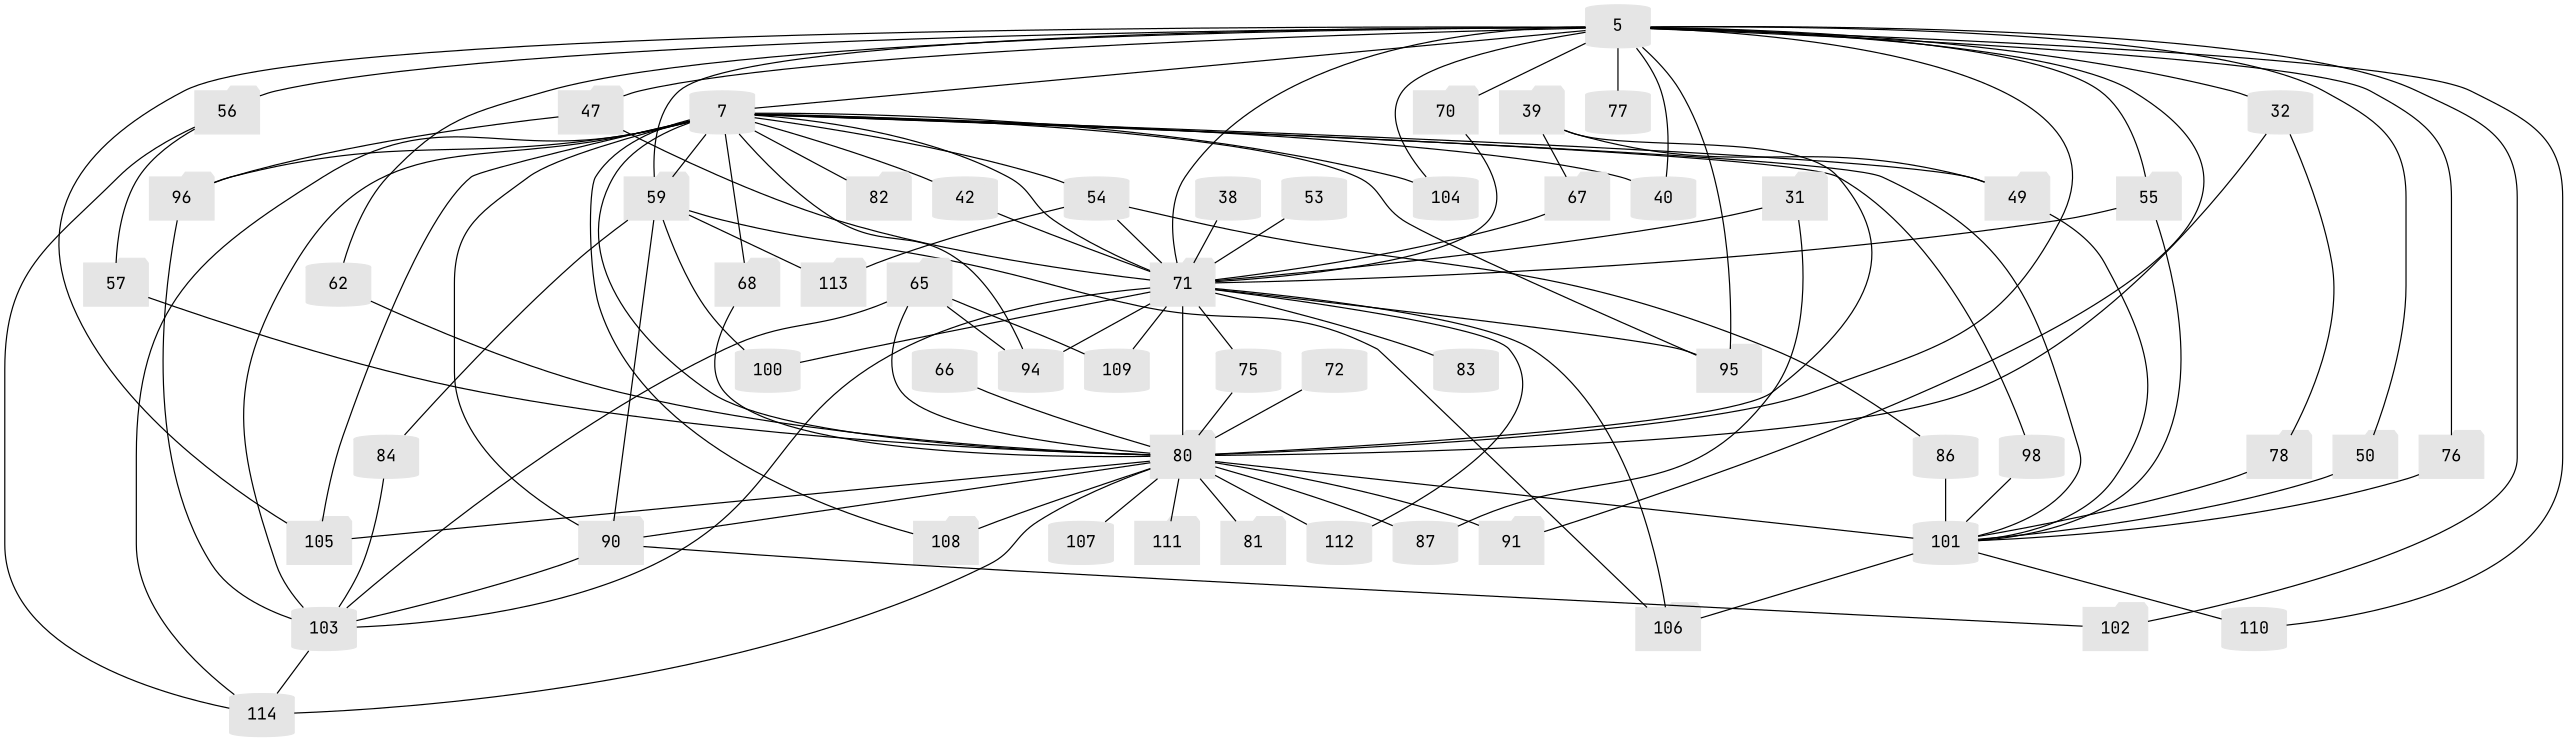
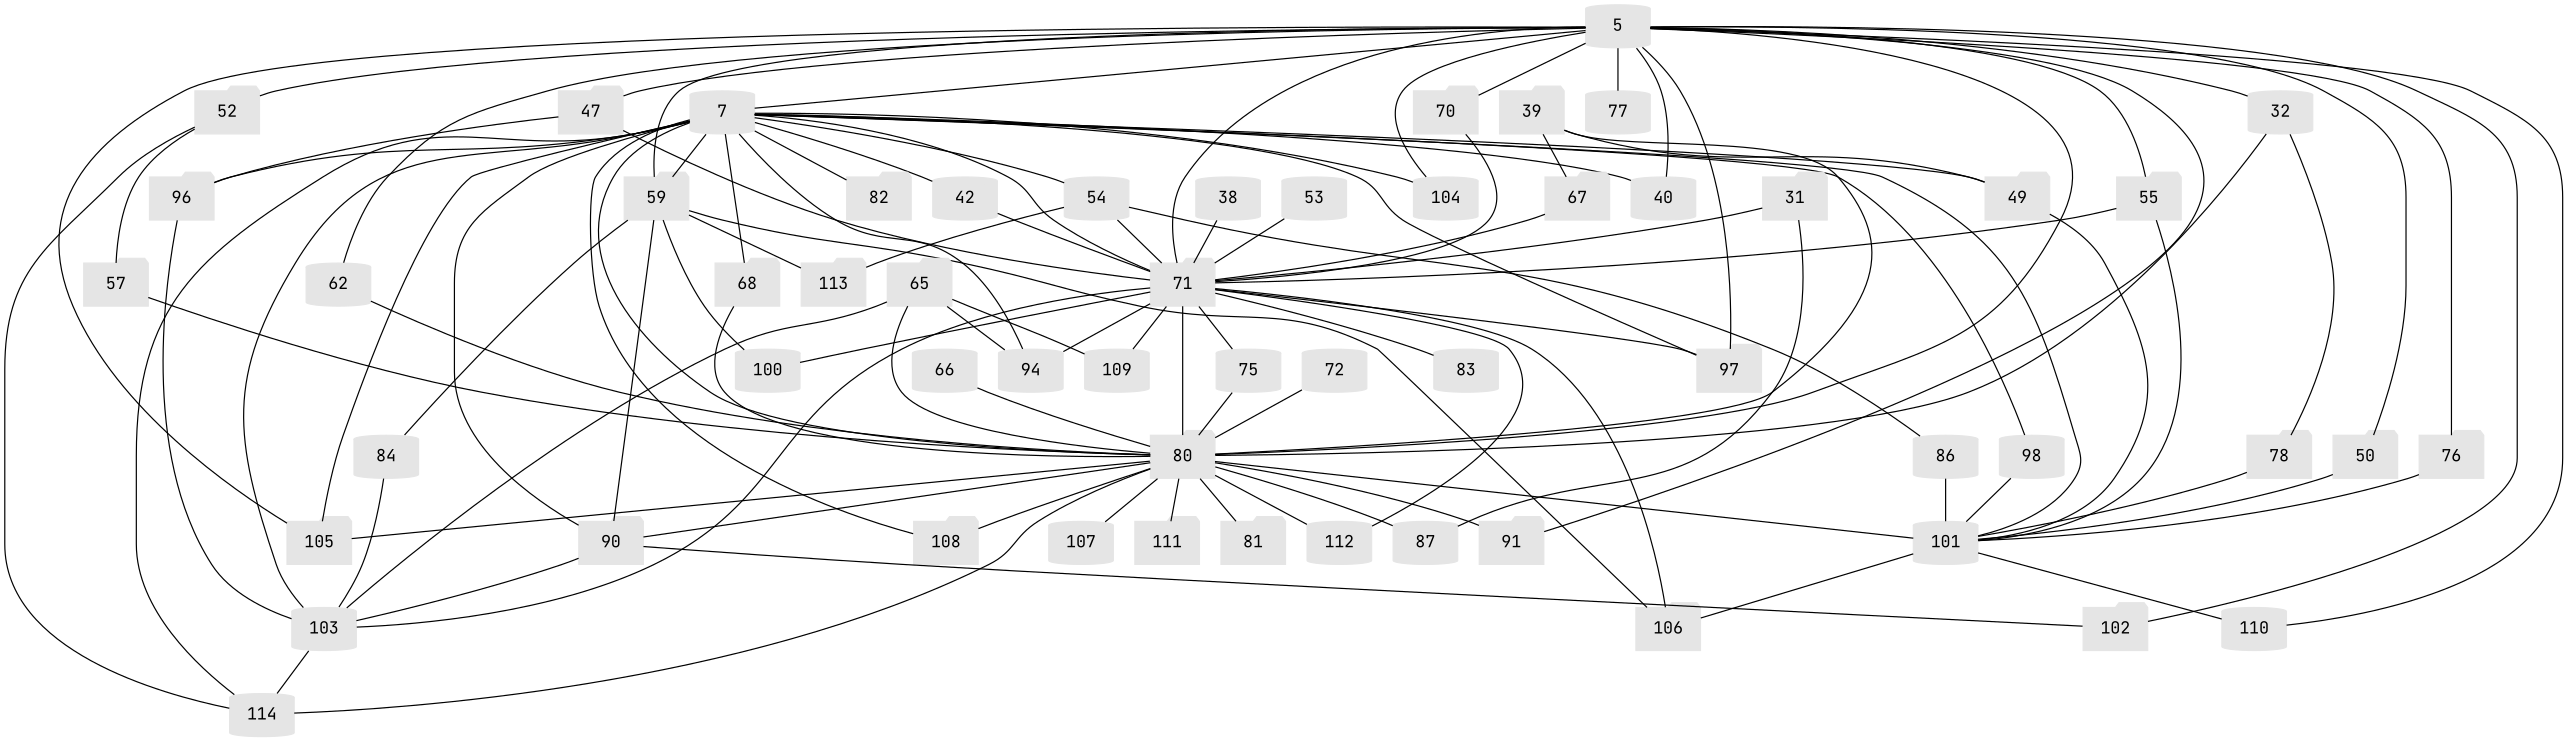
(227, 112) -> (227, 112)
(1729, 371) -> (1729, 371)
